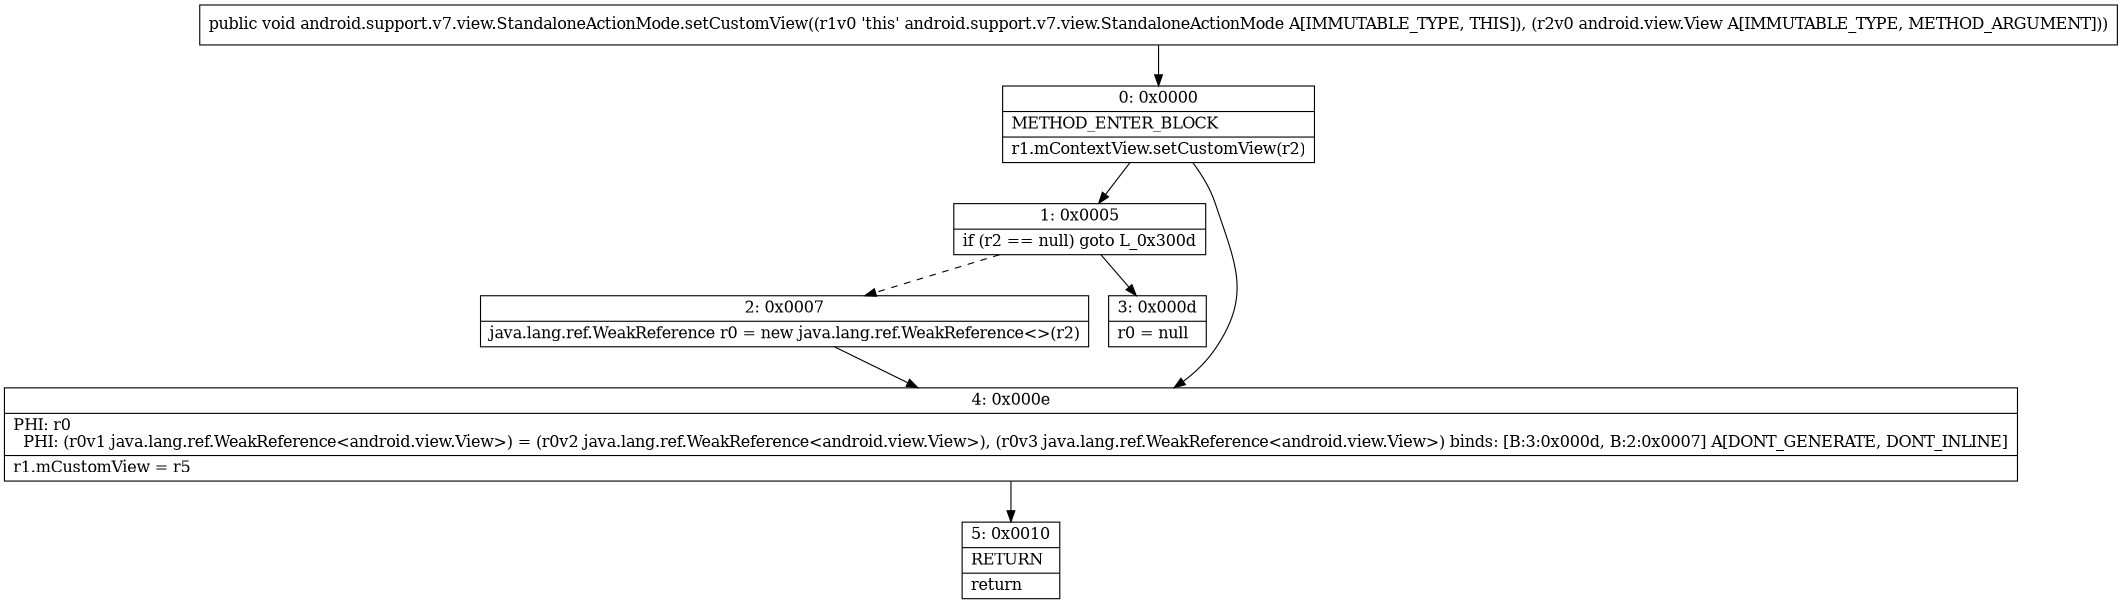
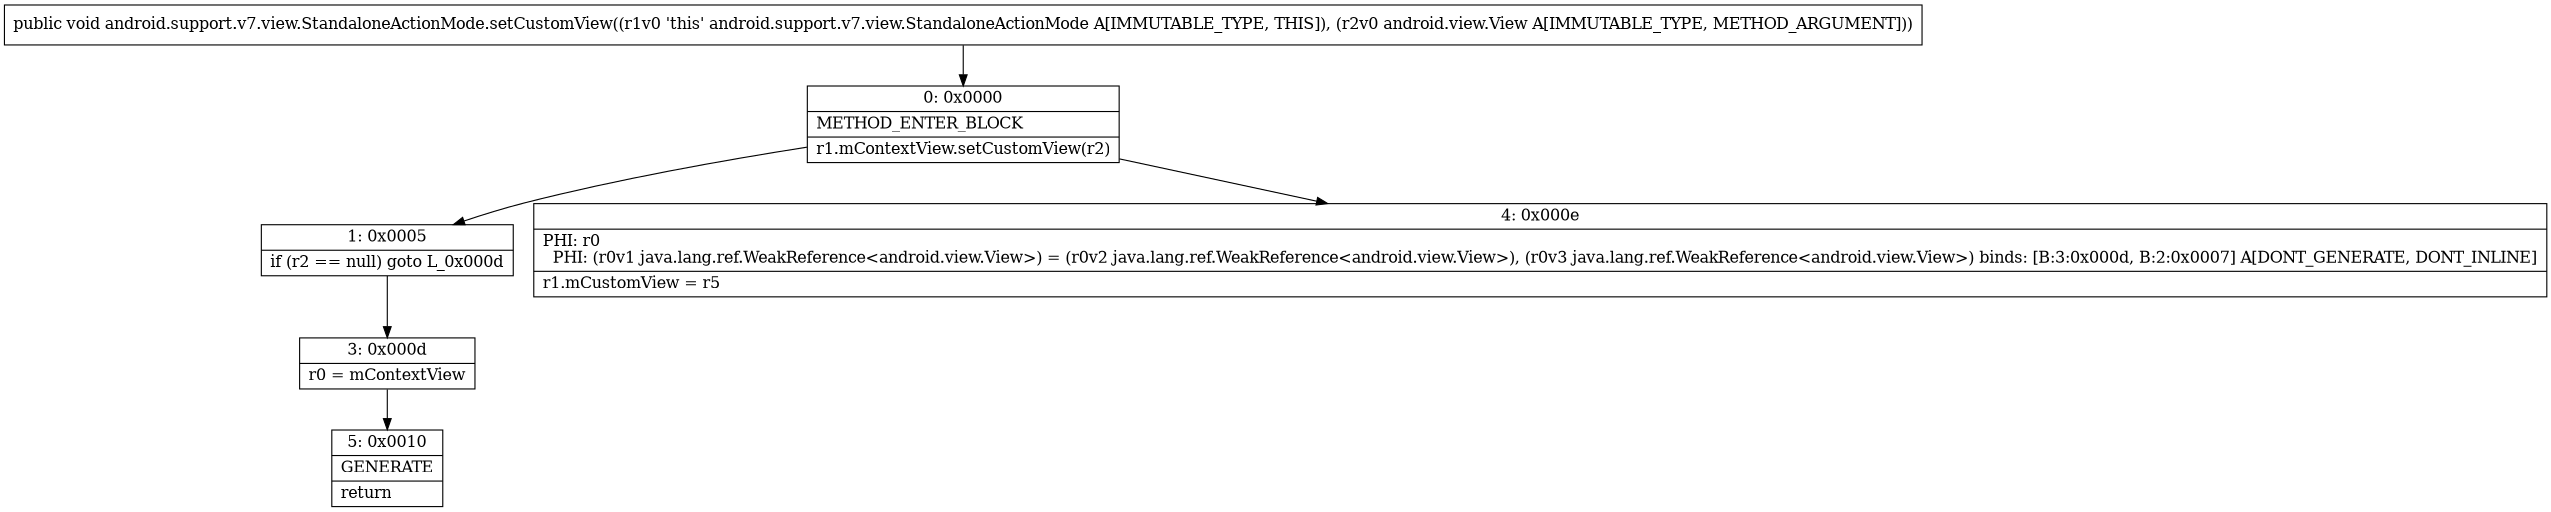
(1080, 241) -> (387, 262)
(785, 321) -> none
(1153, 333) -> (387, 376)
(1011, 496) -> (387, 404)
(1007, 560) -> (387, 468)
